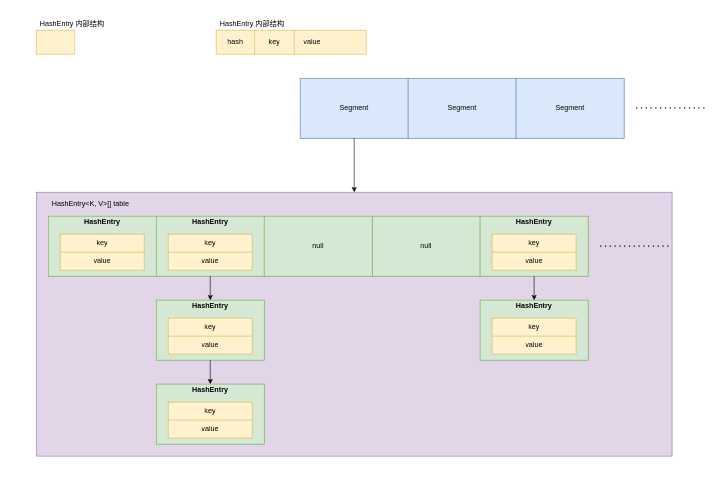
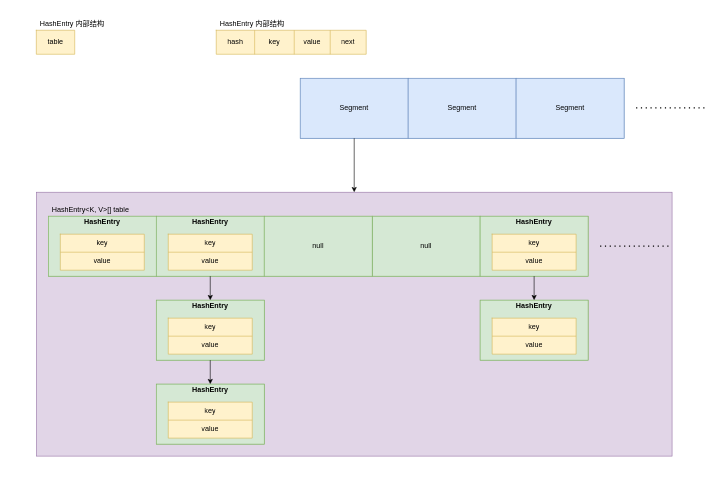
none -> (56, 42)
none -> (348, 42)
(90, 204) -> (90, 210)
